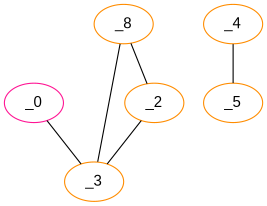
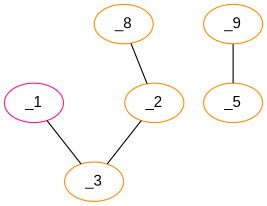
(233, 24) -> (233, 24)
(34, 103) -> (34, 103)
(109, 103) -> none
